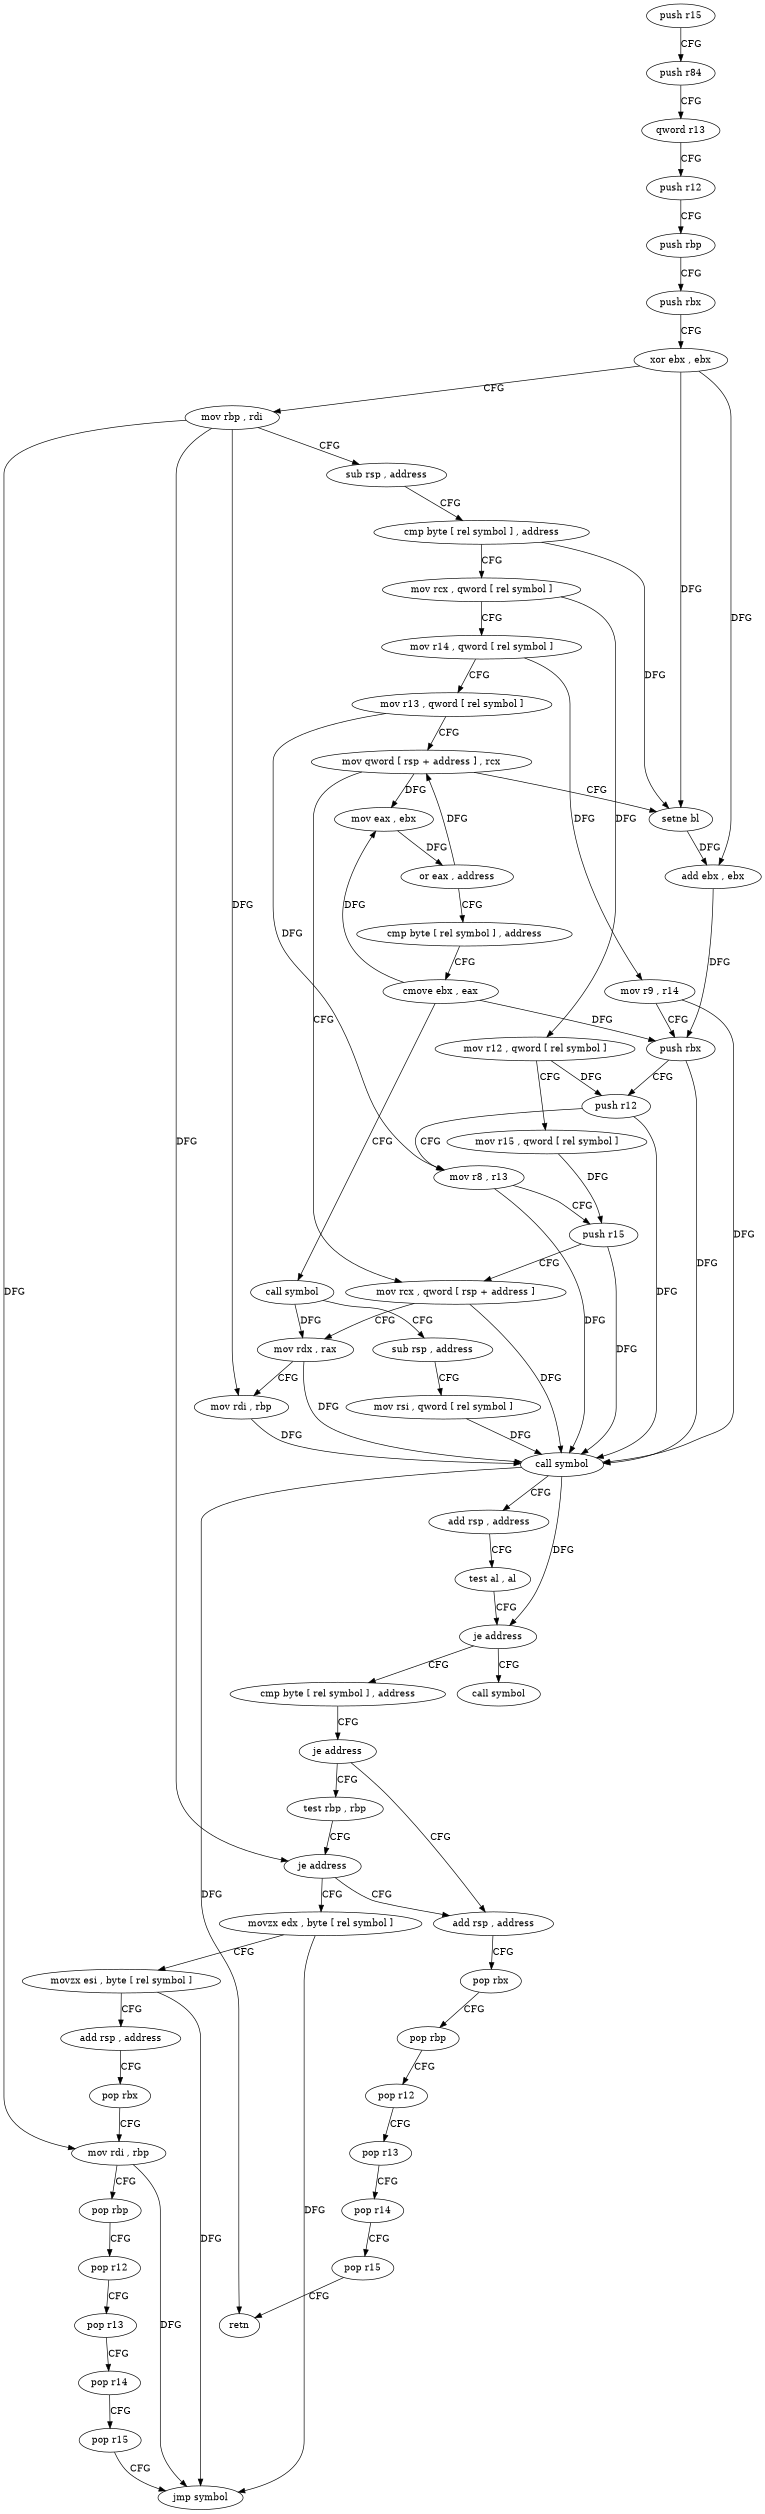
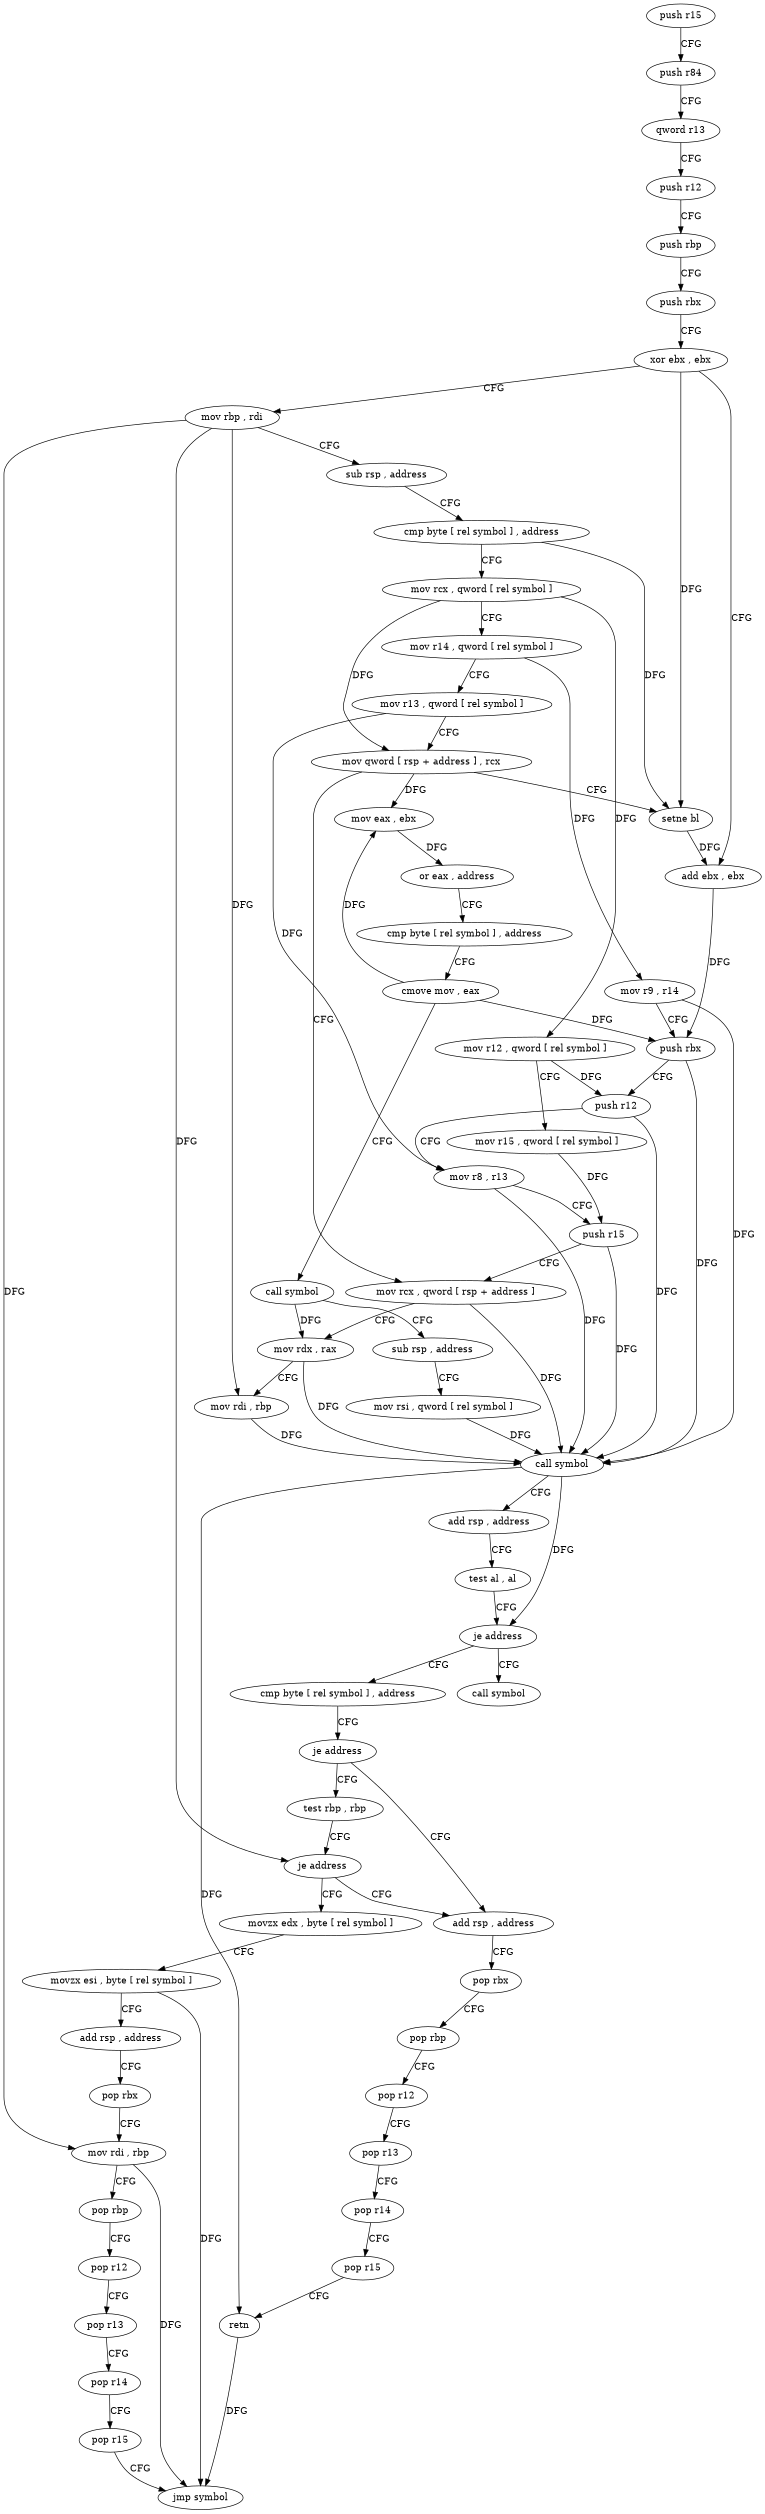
(742, 618) -> (742, 618)
(444, 822) -> (356, 661)
(441, 992) -> (441, 992)
(304, 2229) -> (226, 2409)
